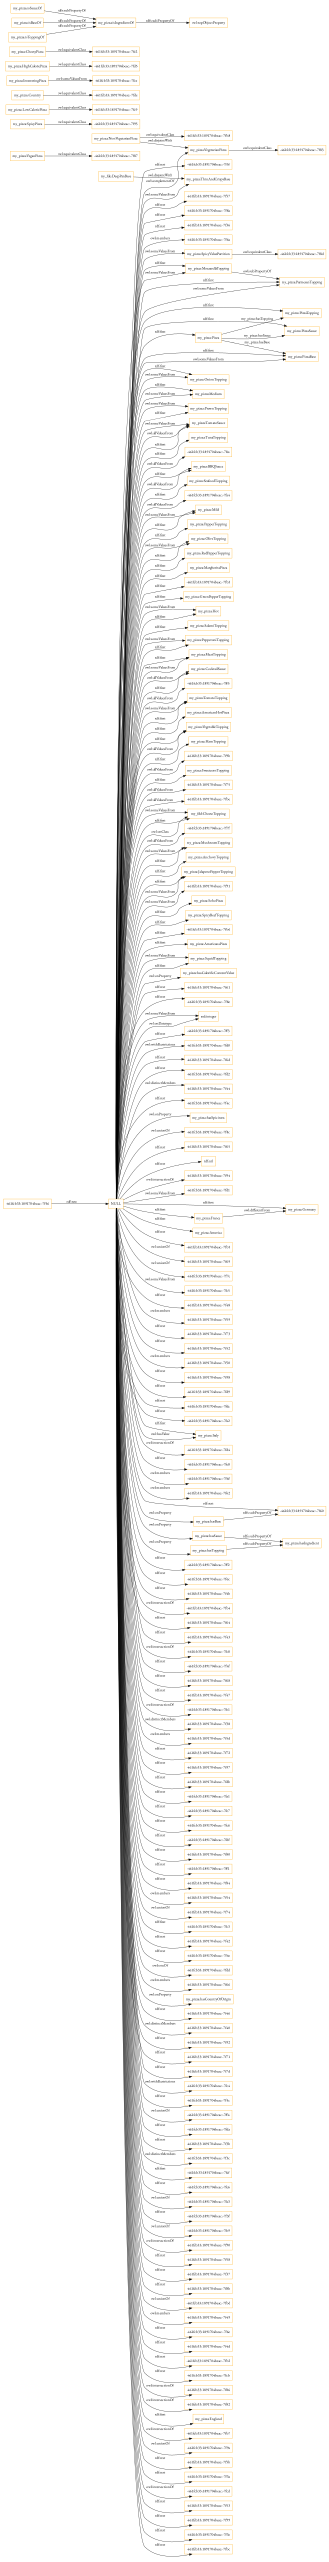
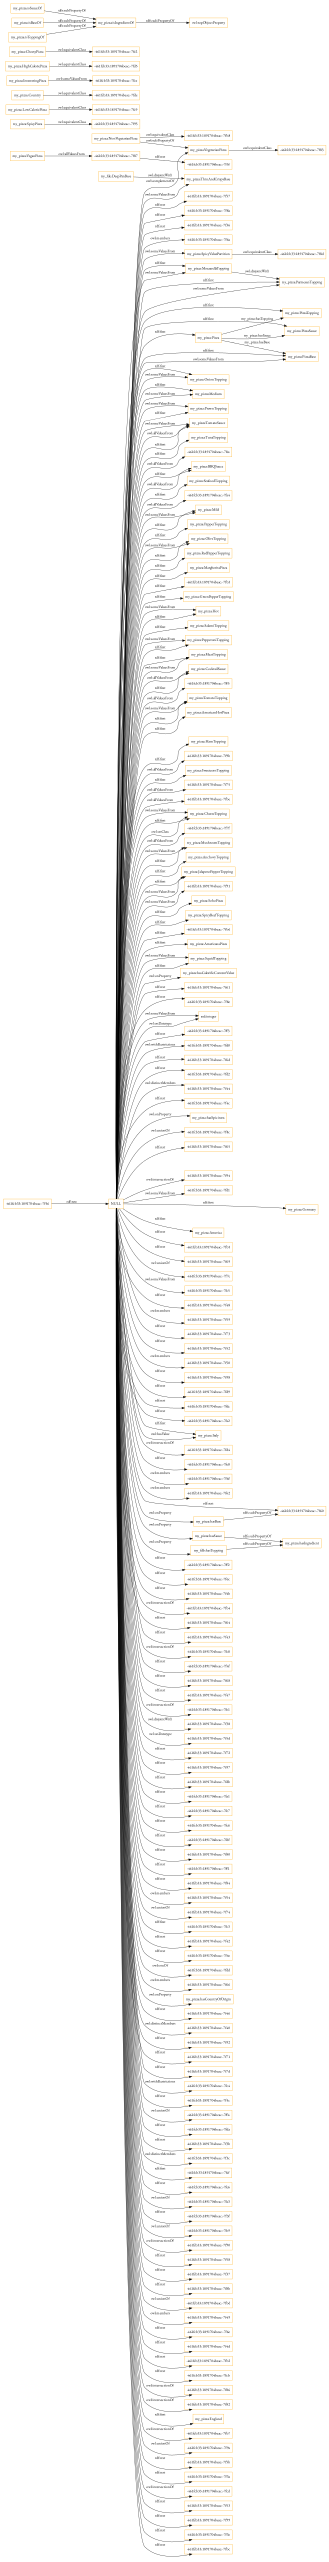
(160, 141) -> (160, 141)
(72, 154) -> (72, 154)
(257, 271) -> (257, 271)
(124, 666) -> (161, 160)
(208, 727) -> none
(208, 814) -> (208, 814)
(208, 1161) -> none
(208, 1218) -> none
(160, 1247) -> (160, 1247)
(208, 1550) -> (208, 1550)
(160, 1719) -> (160, 1719)
(160, 1734) -> (160, 1734)
